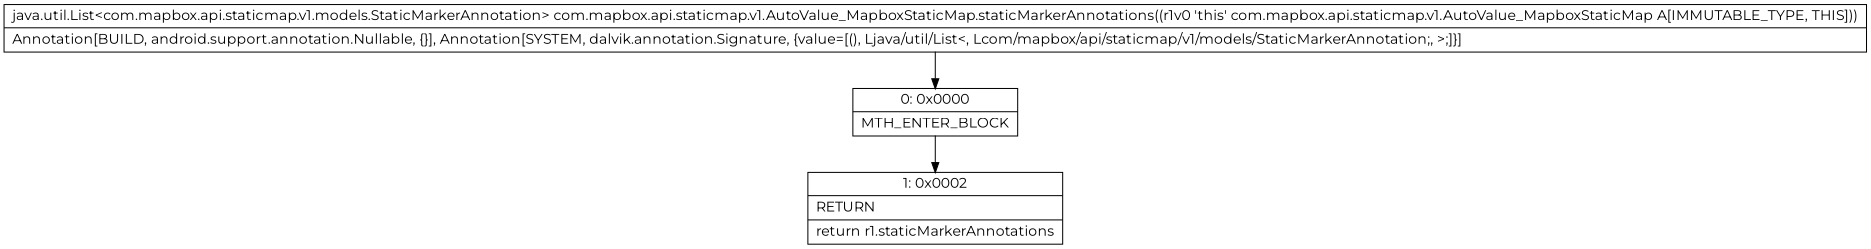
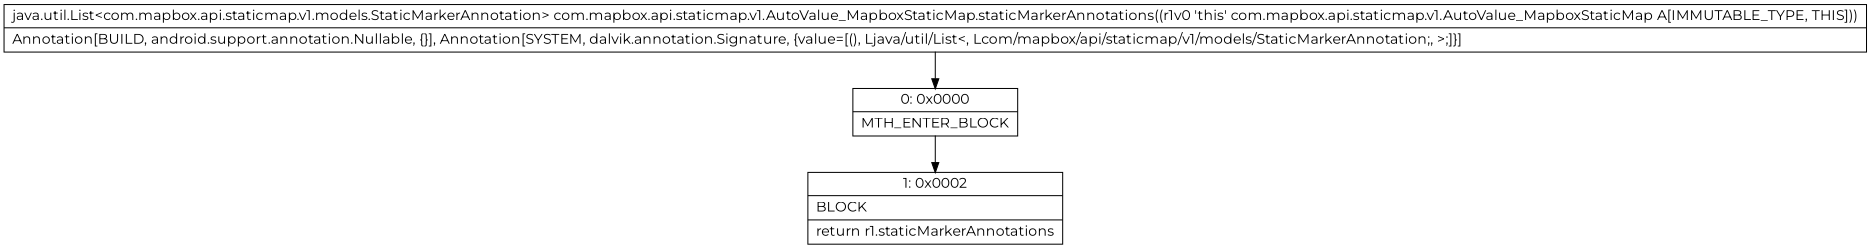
(846, 207) -> (842, 207)
